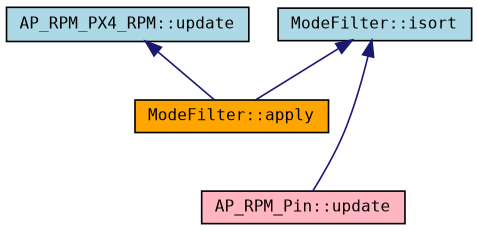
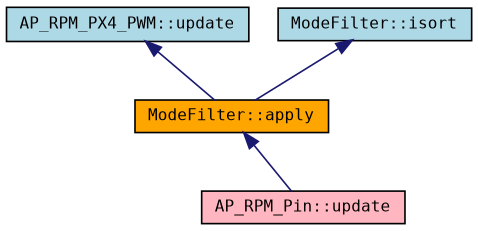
(128, 24) -> (128, 24)
(346, 126) -> (273, 168)
